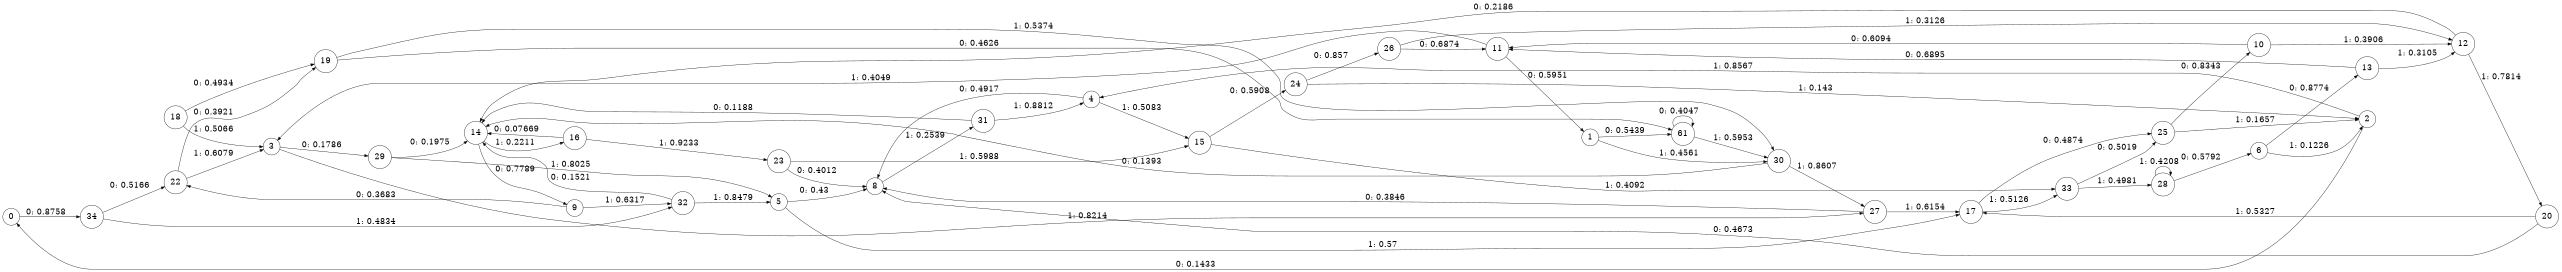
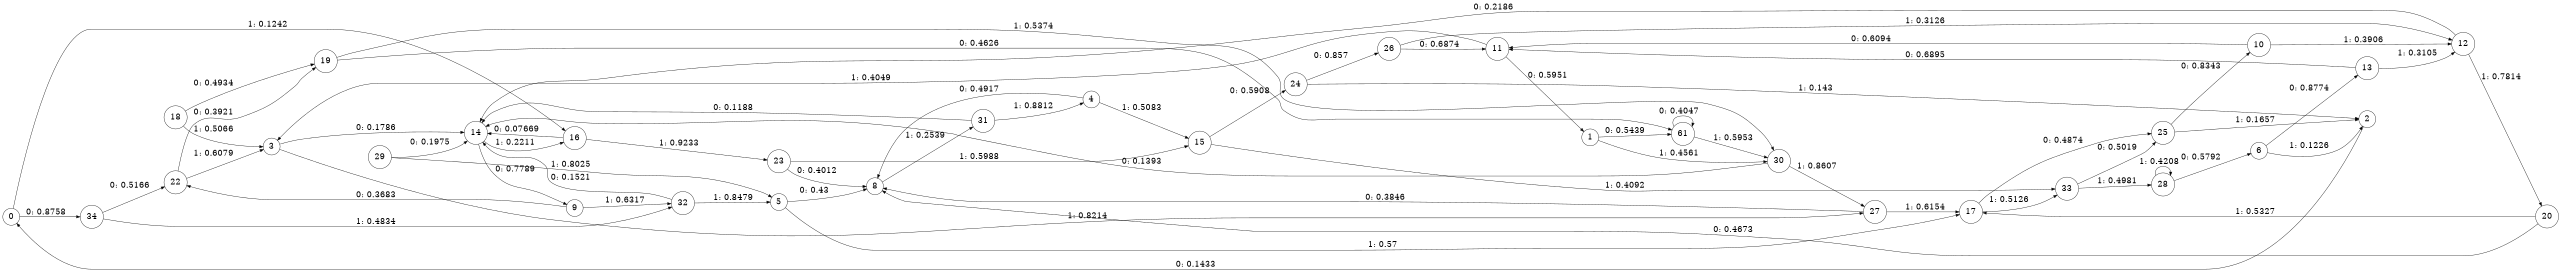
none -> (238, 29)
(1733, 71) -> none
(322, 151) -> (370, 133)
